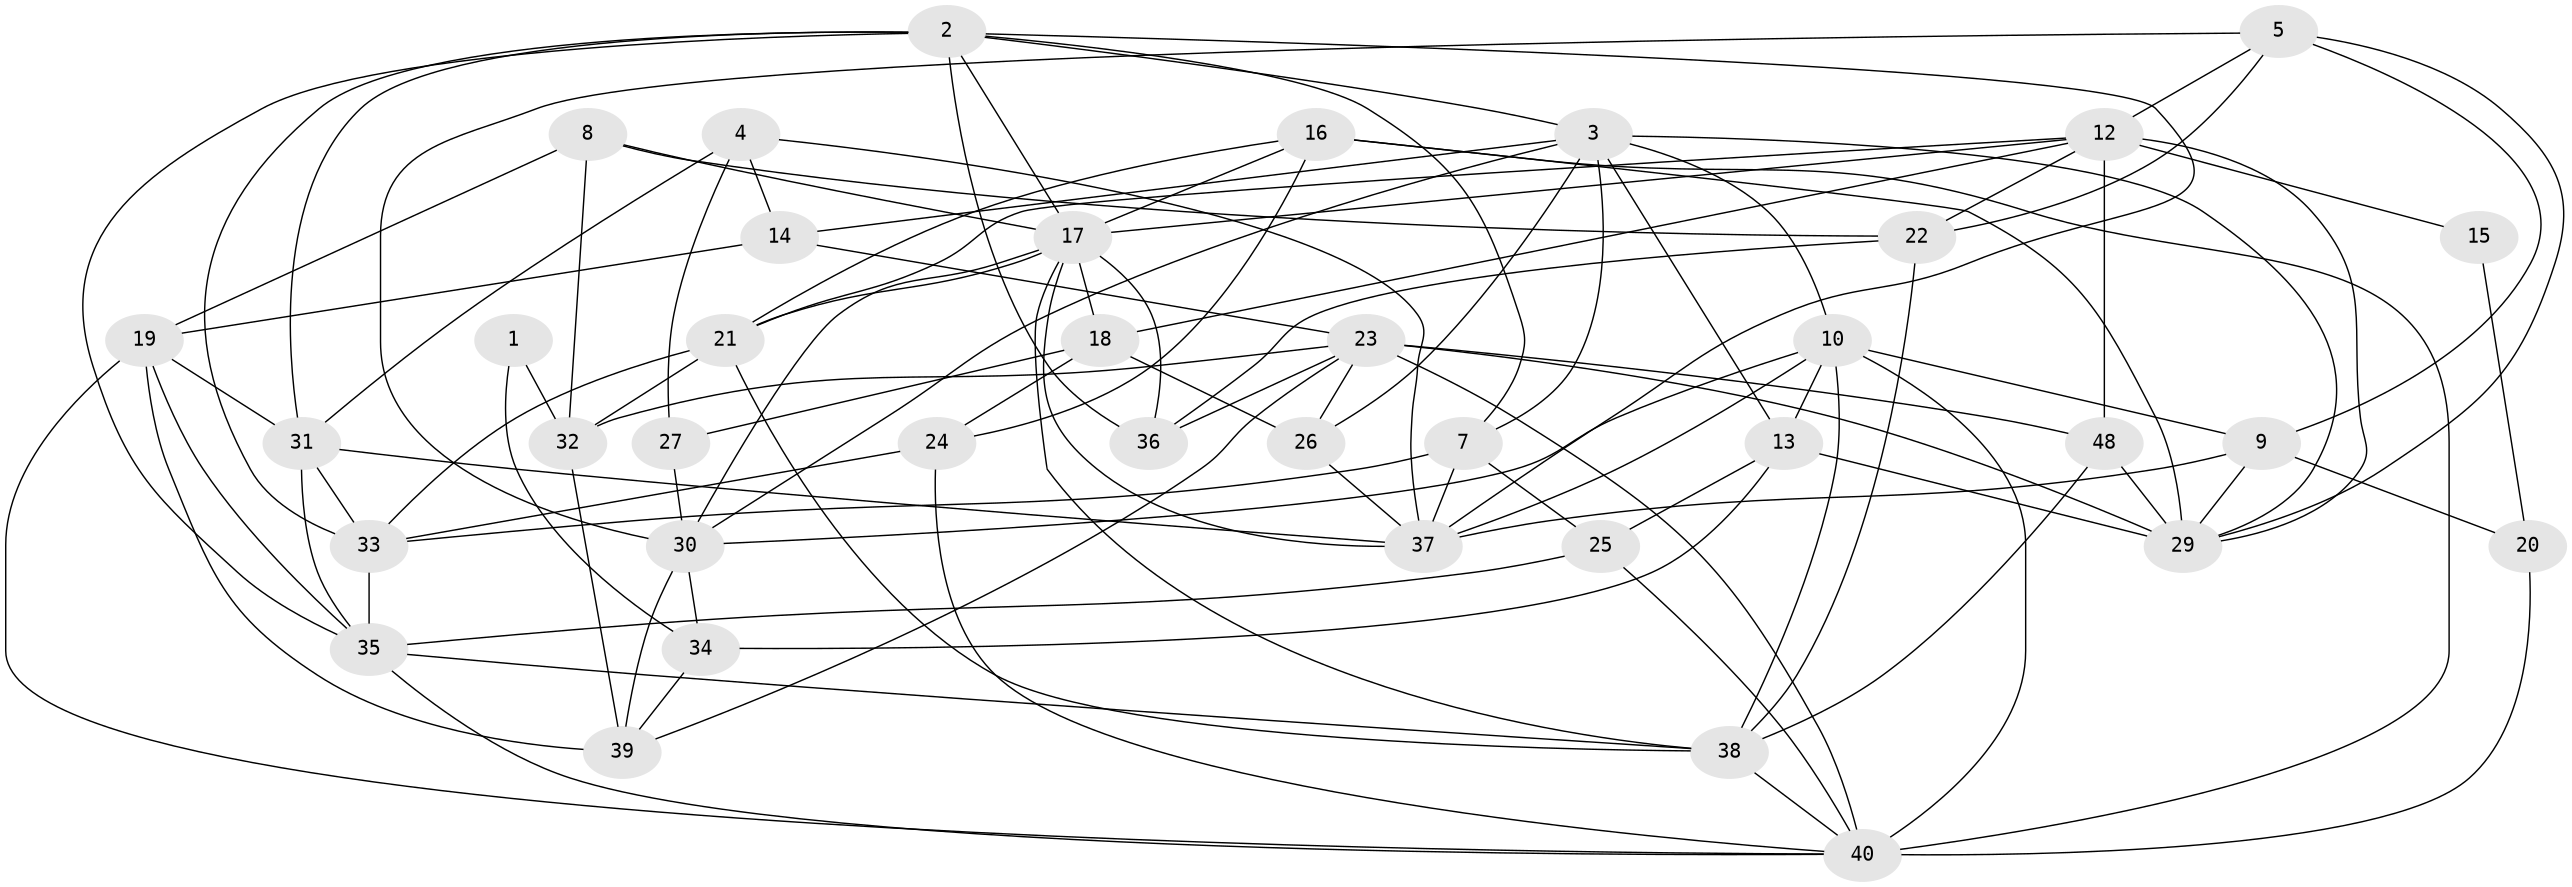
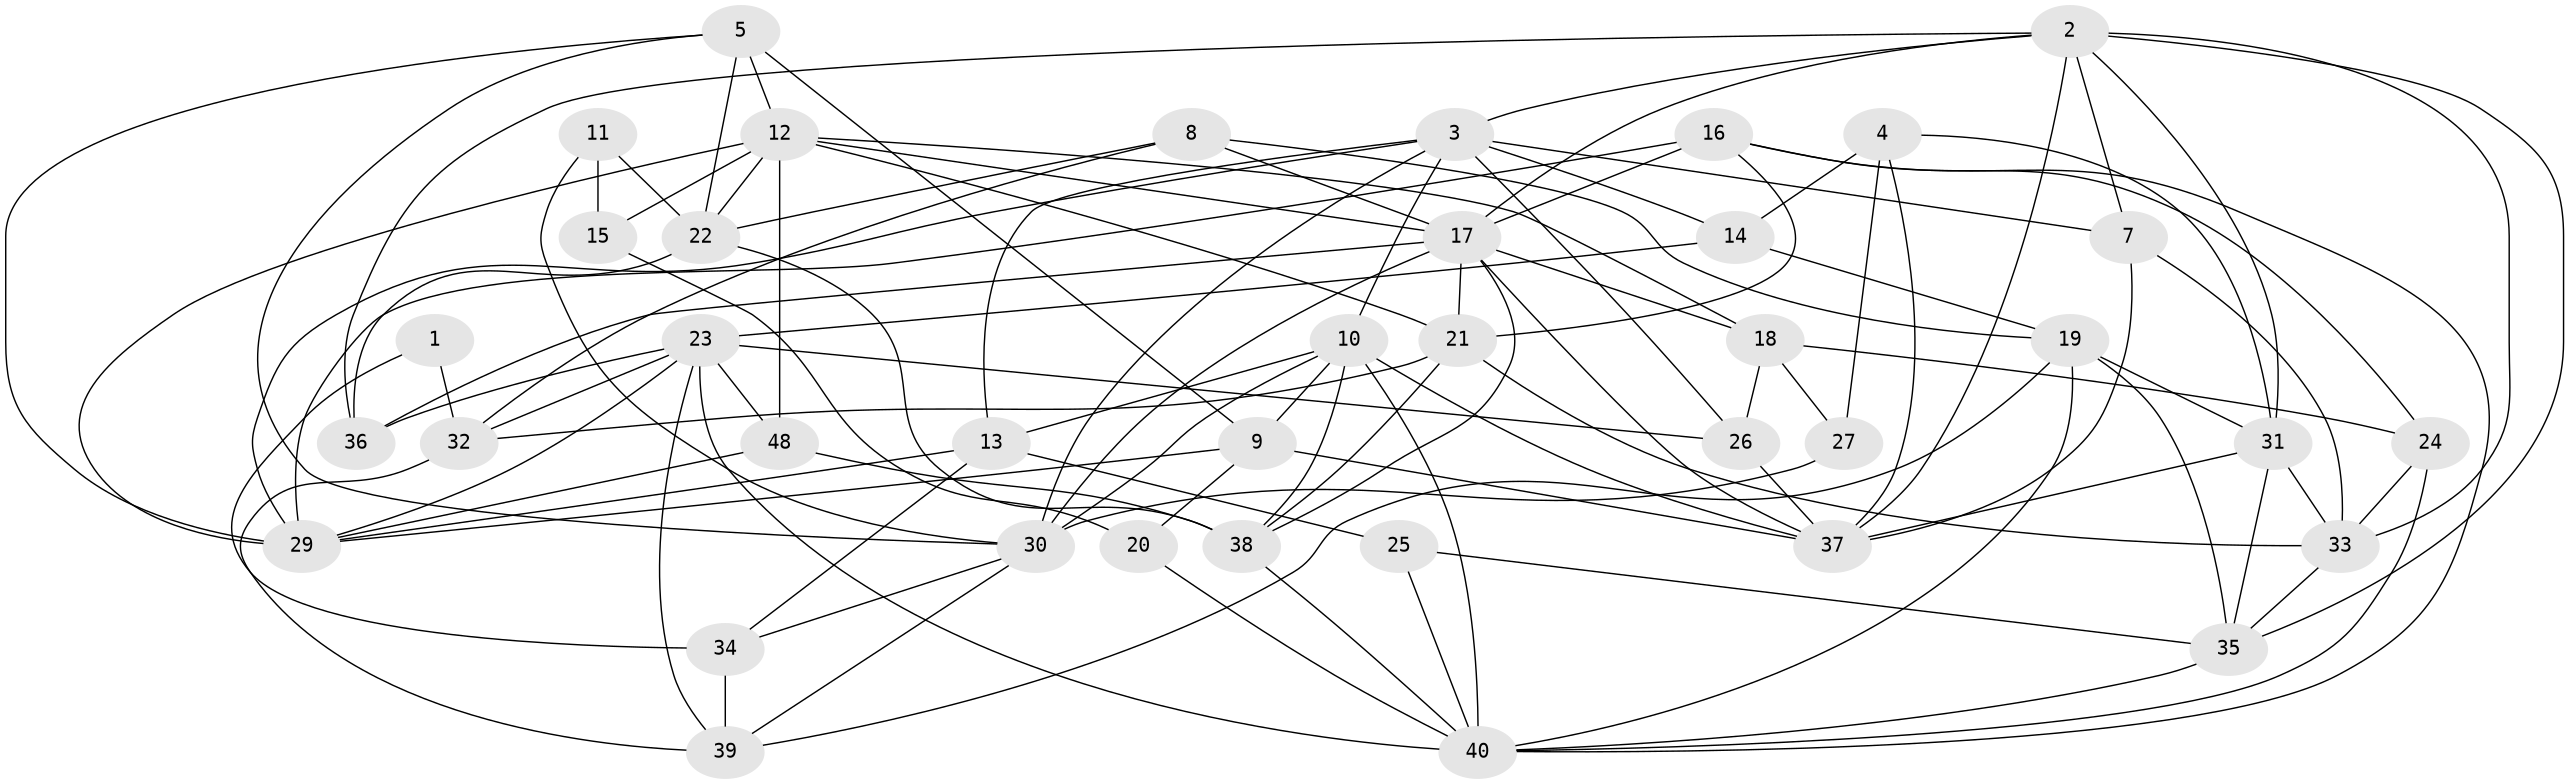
none -> (598, 134)
(1532, 495) -> none
(1017, 703) -> none
